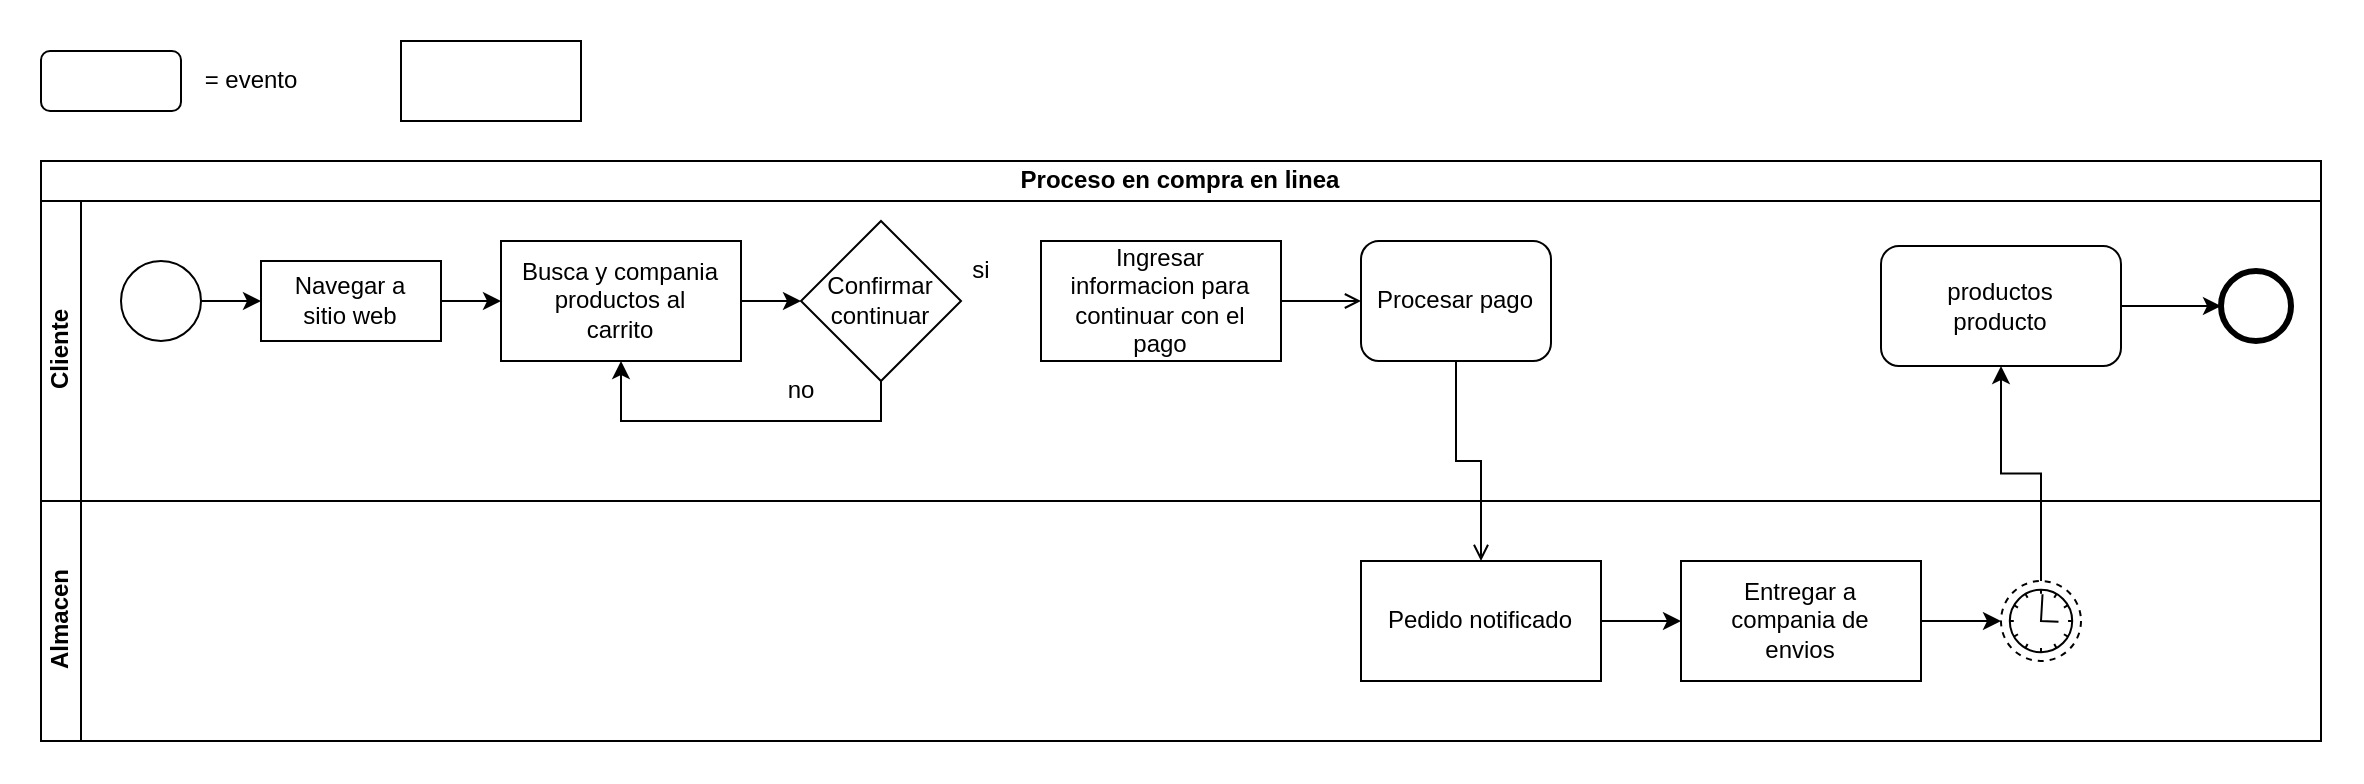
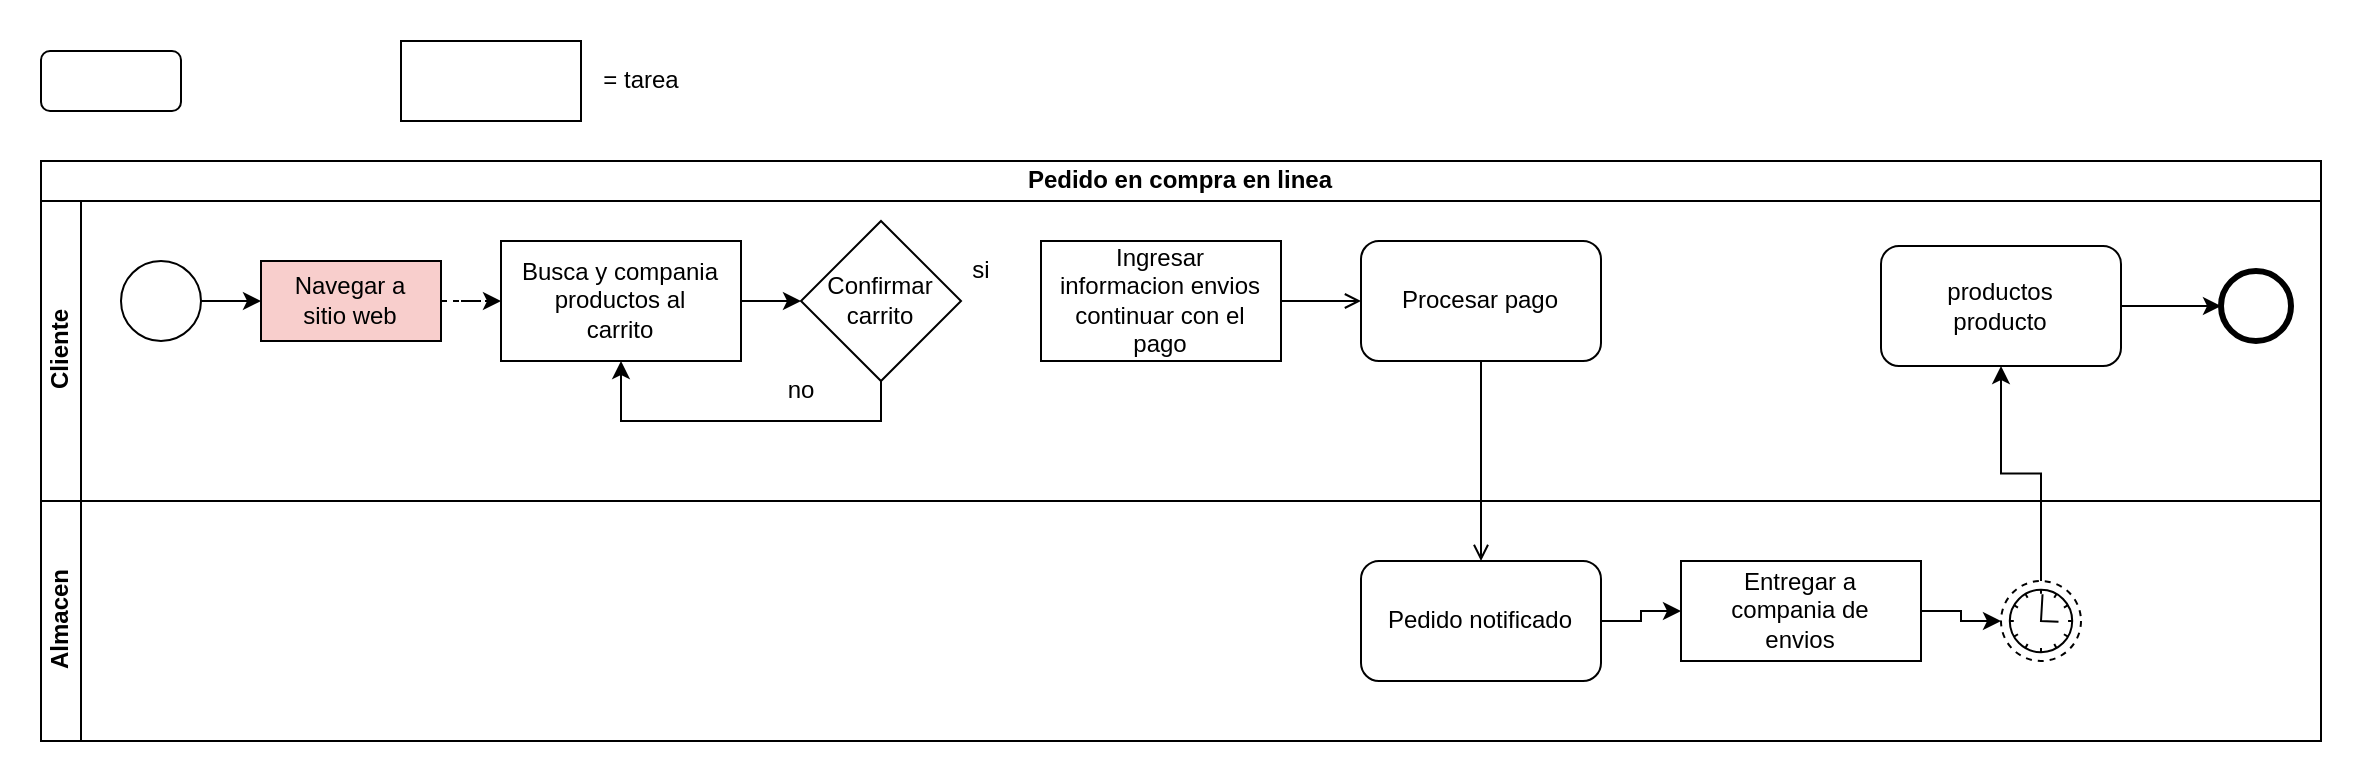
(251, 81) -> none
none -> (641, 81)
(1181, 181) -> (1181, 181)
(351, 301) -> (351, 301)
(453, 301) -> (453, 301)
(881, 301) -> (881, 301)
(1161, 301) -> (1161, 301)
(1456, 301) -> (1481, 301)
(1481, 621) -> (1481, 621)
(1801, 621) -> (1801, 611)
